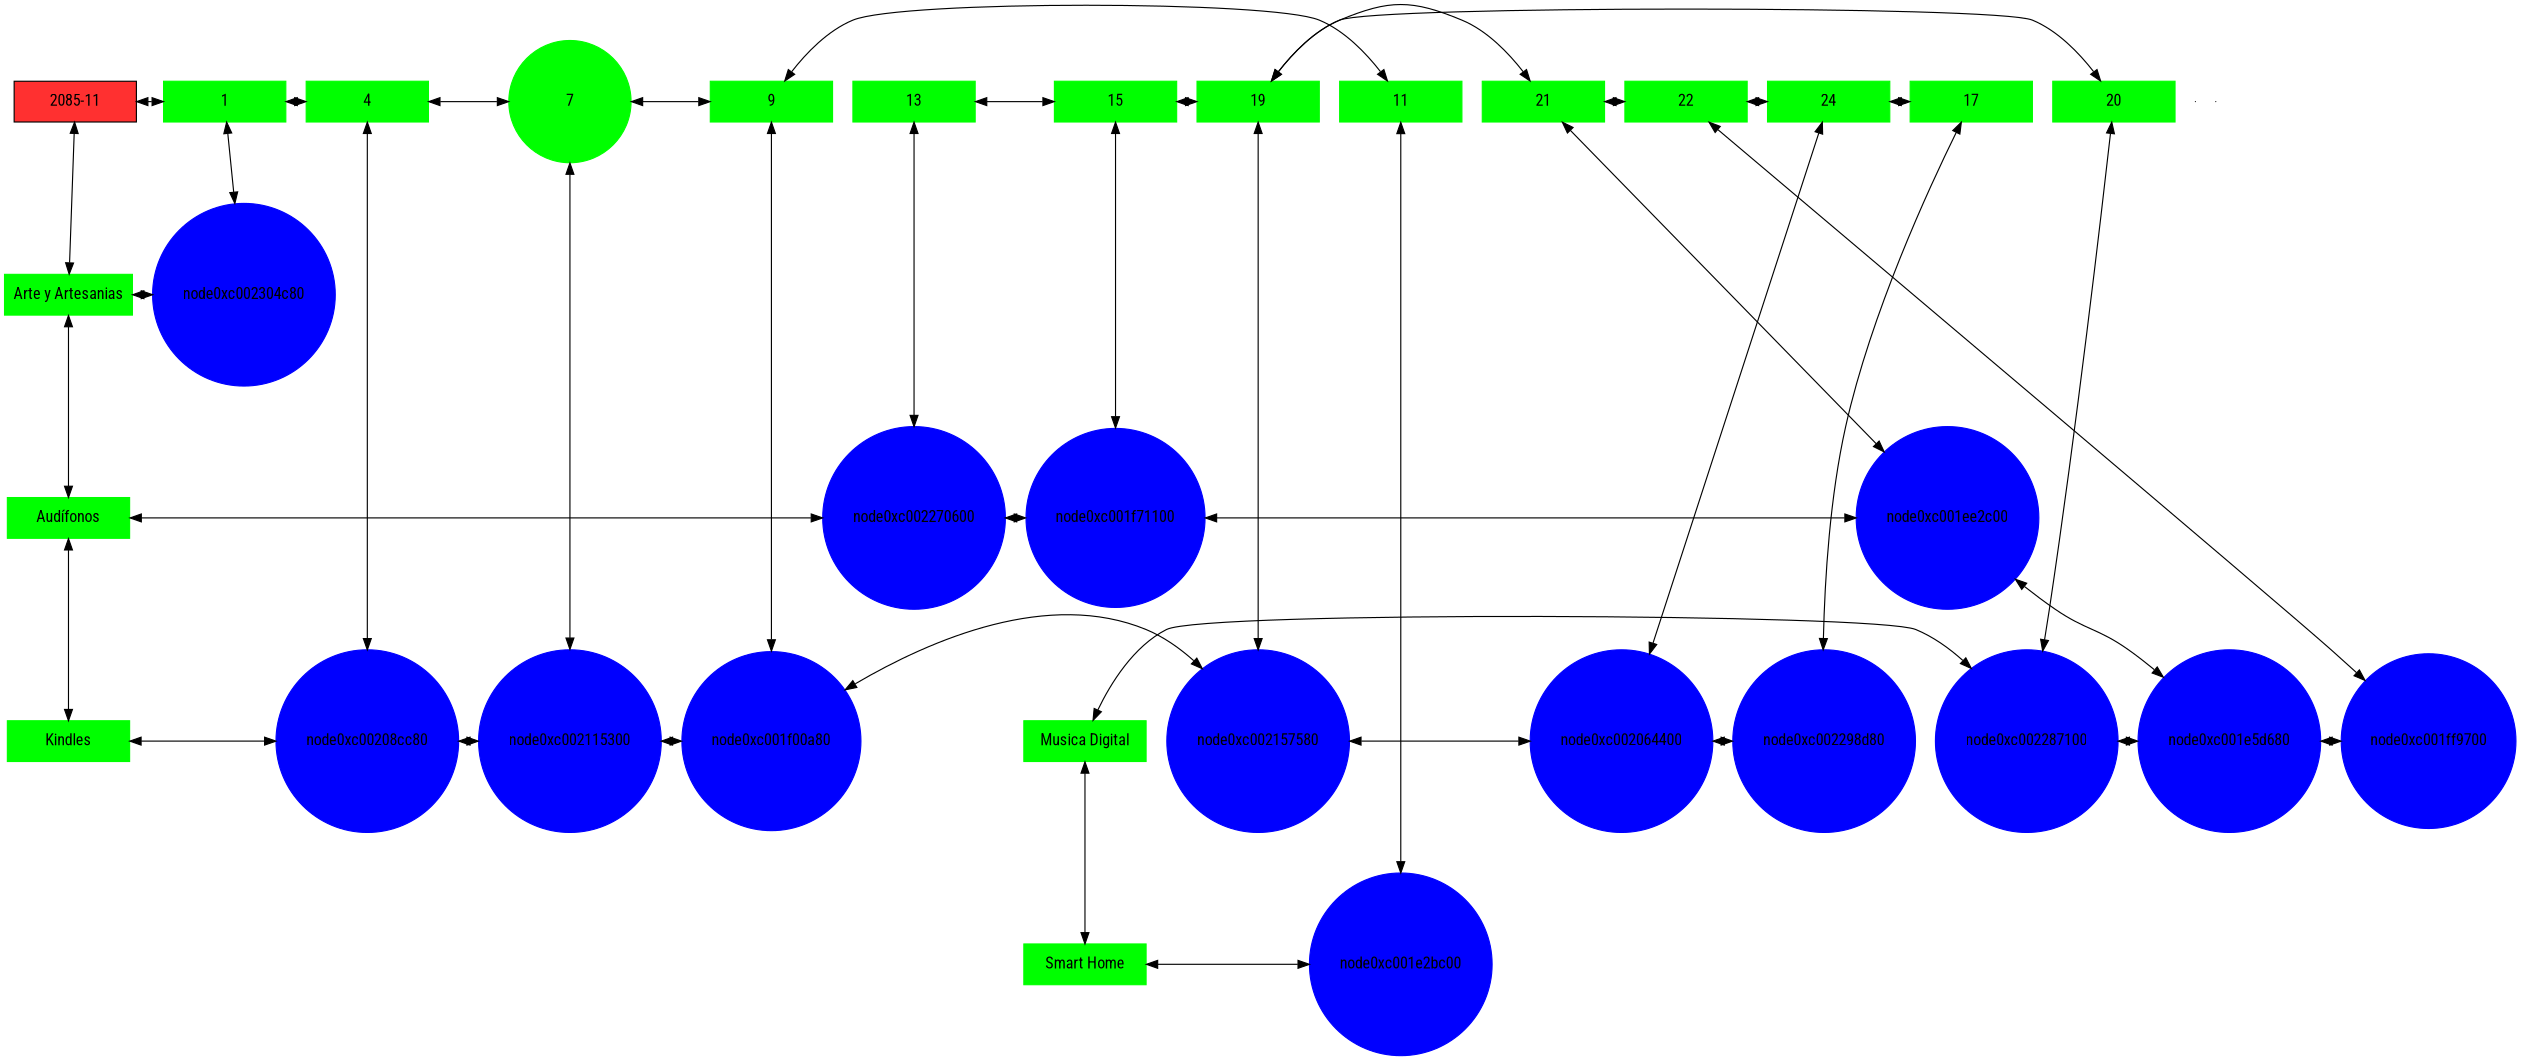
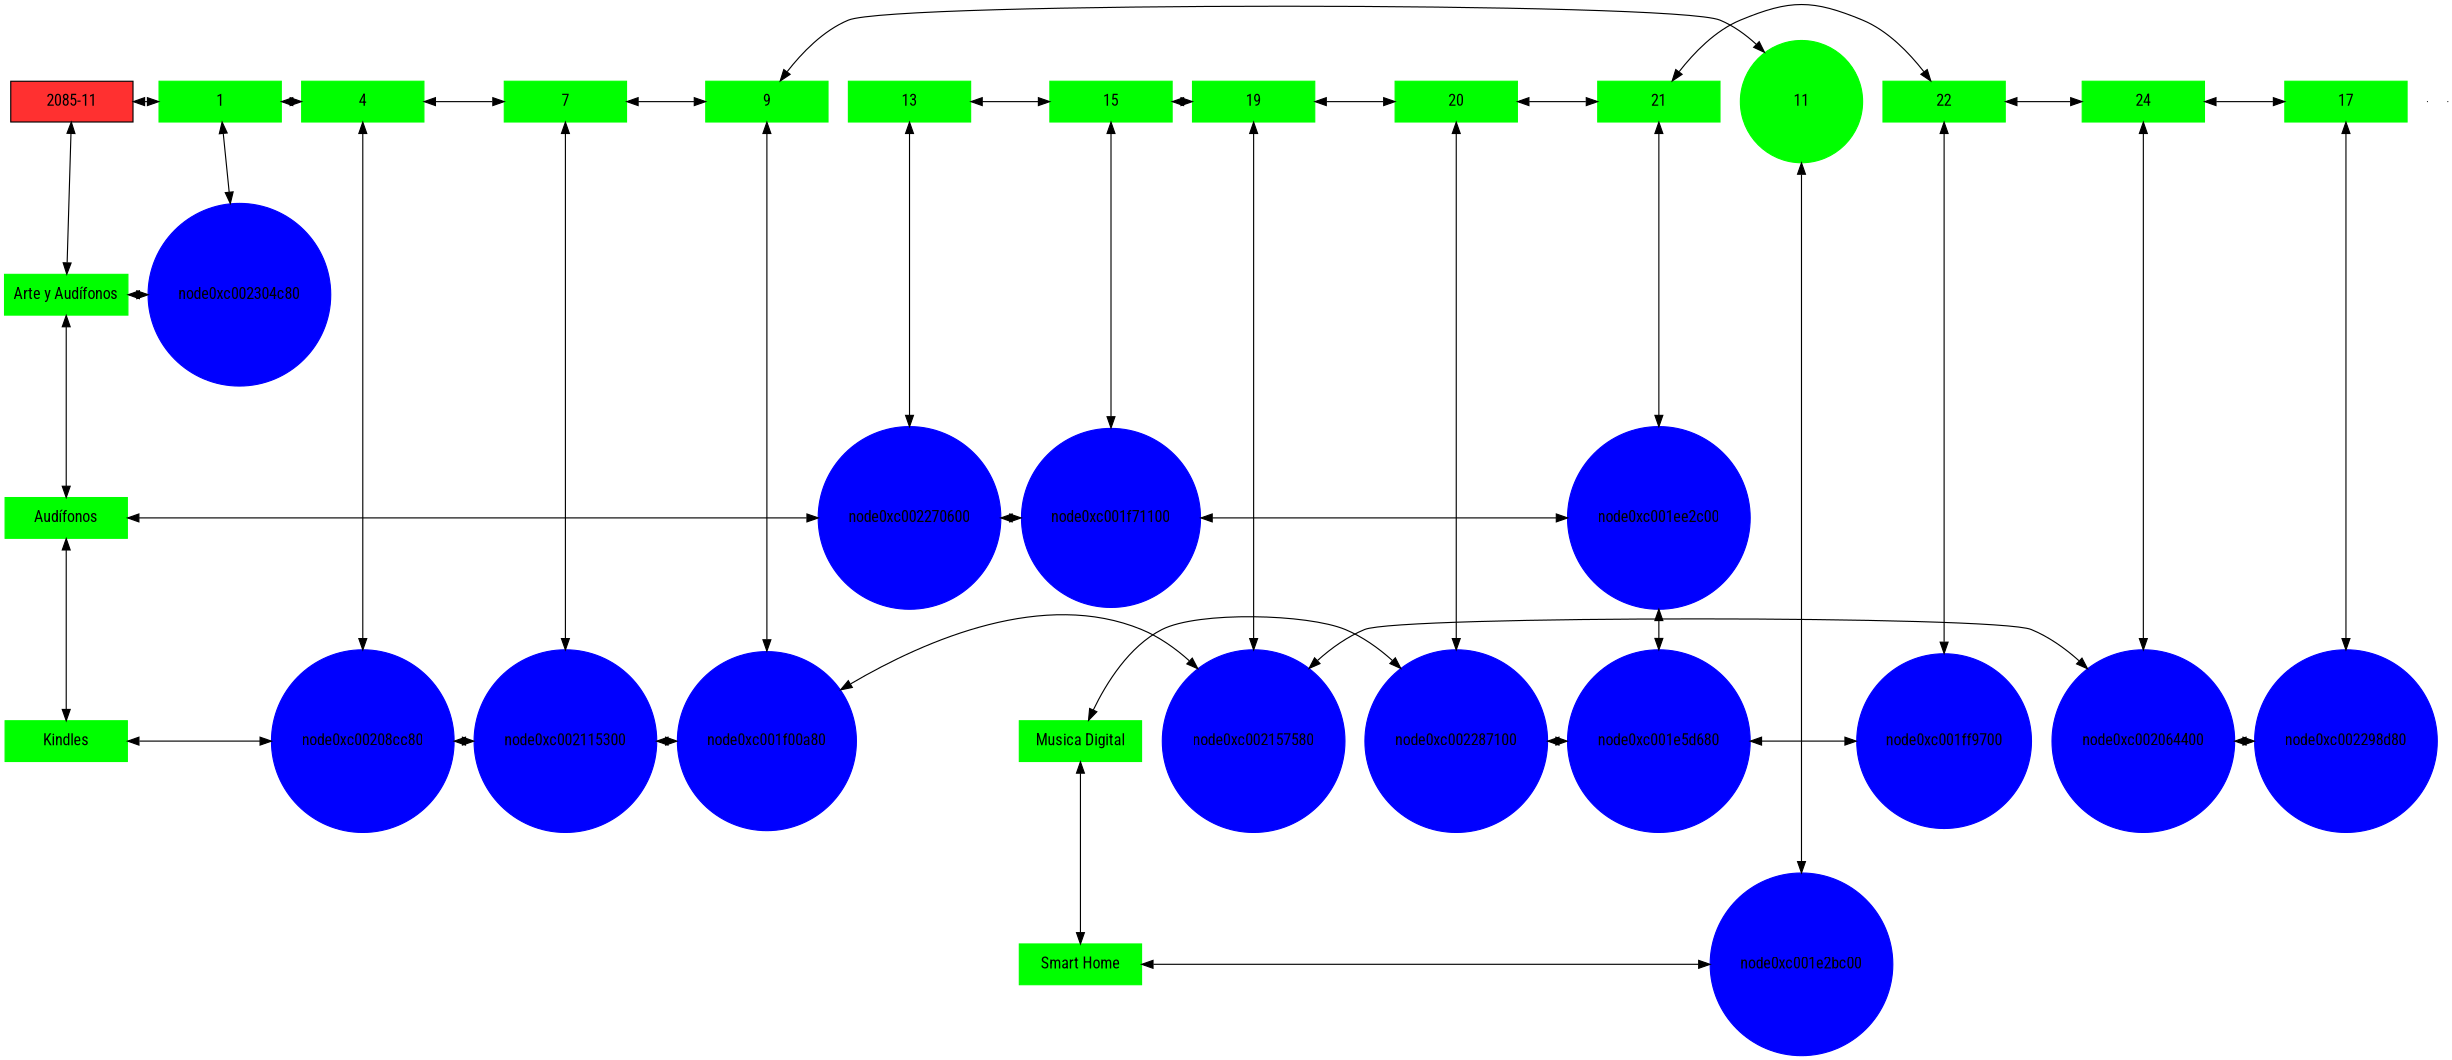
(1401, 5) -> (1557, 102)
(570, 102) -> (565, 102)
(1401, 102) -> (1801, 102)
(68, 295) -> (66, 295)
